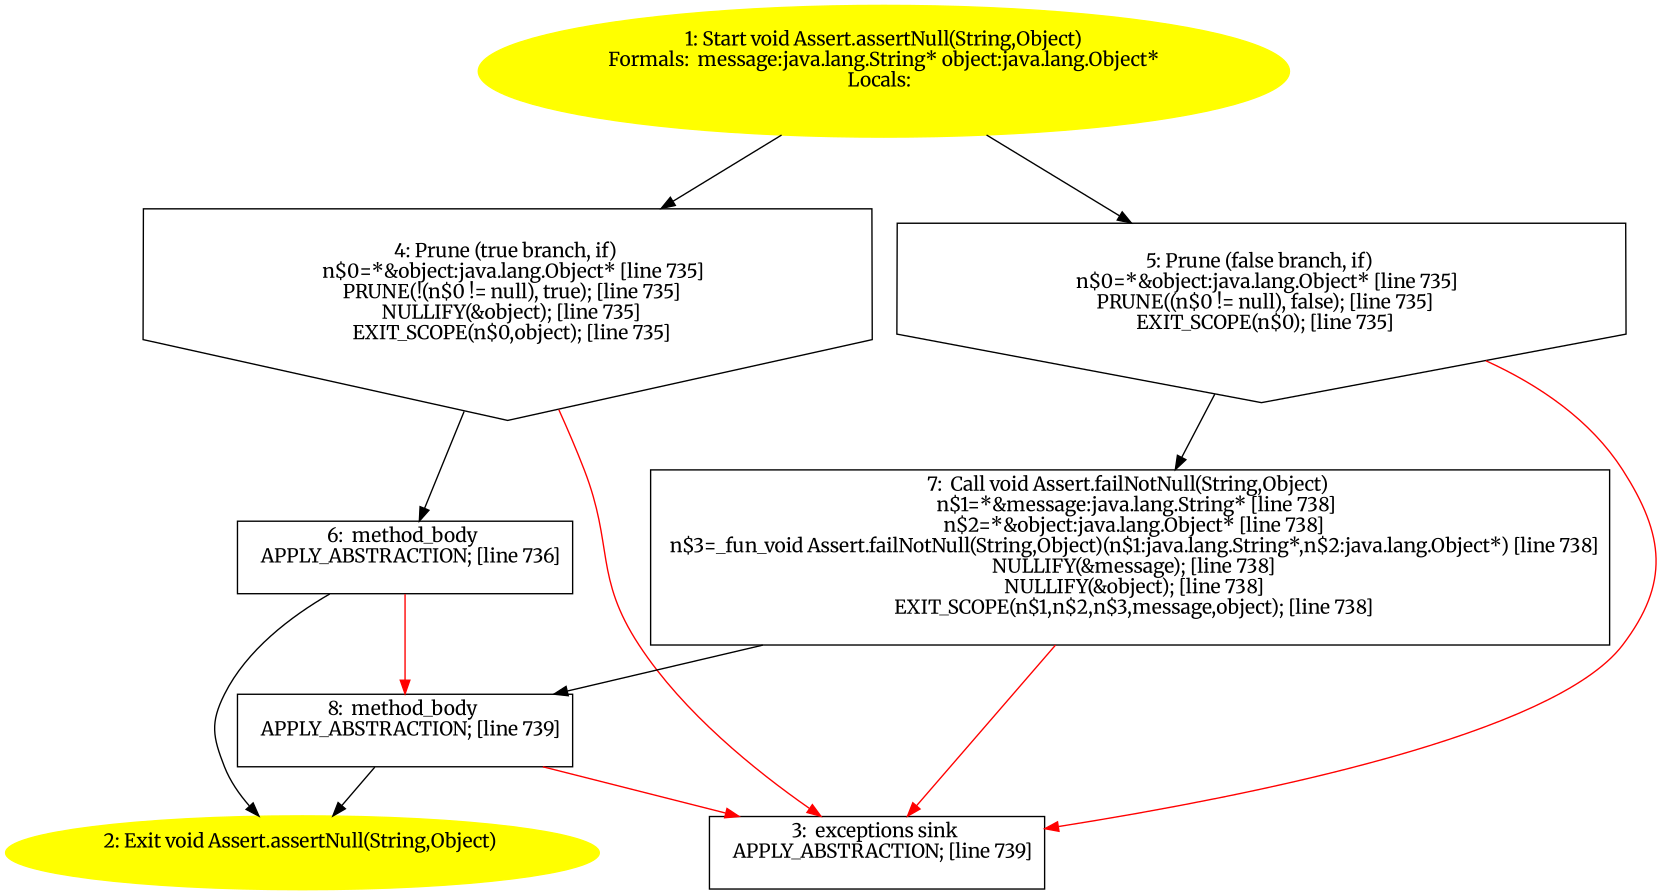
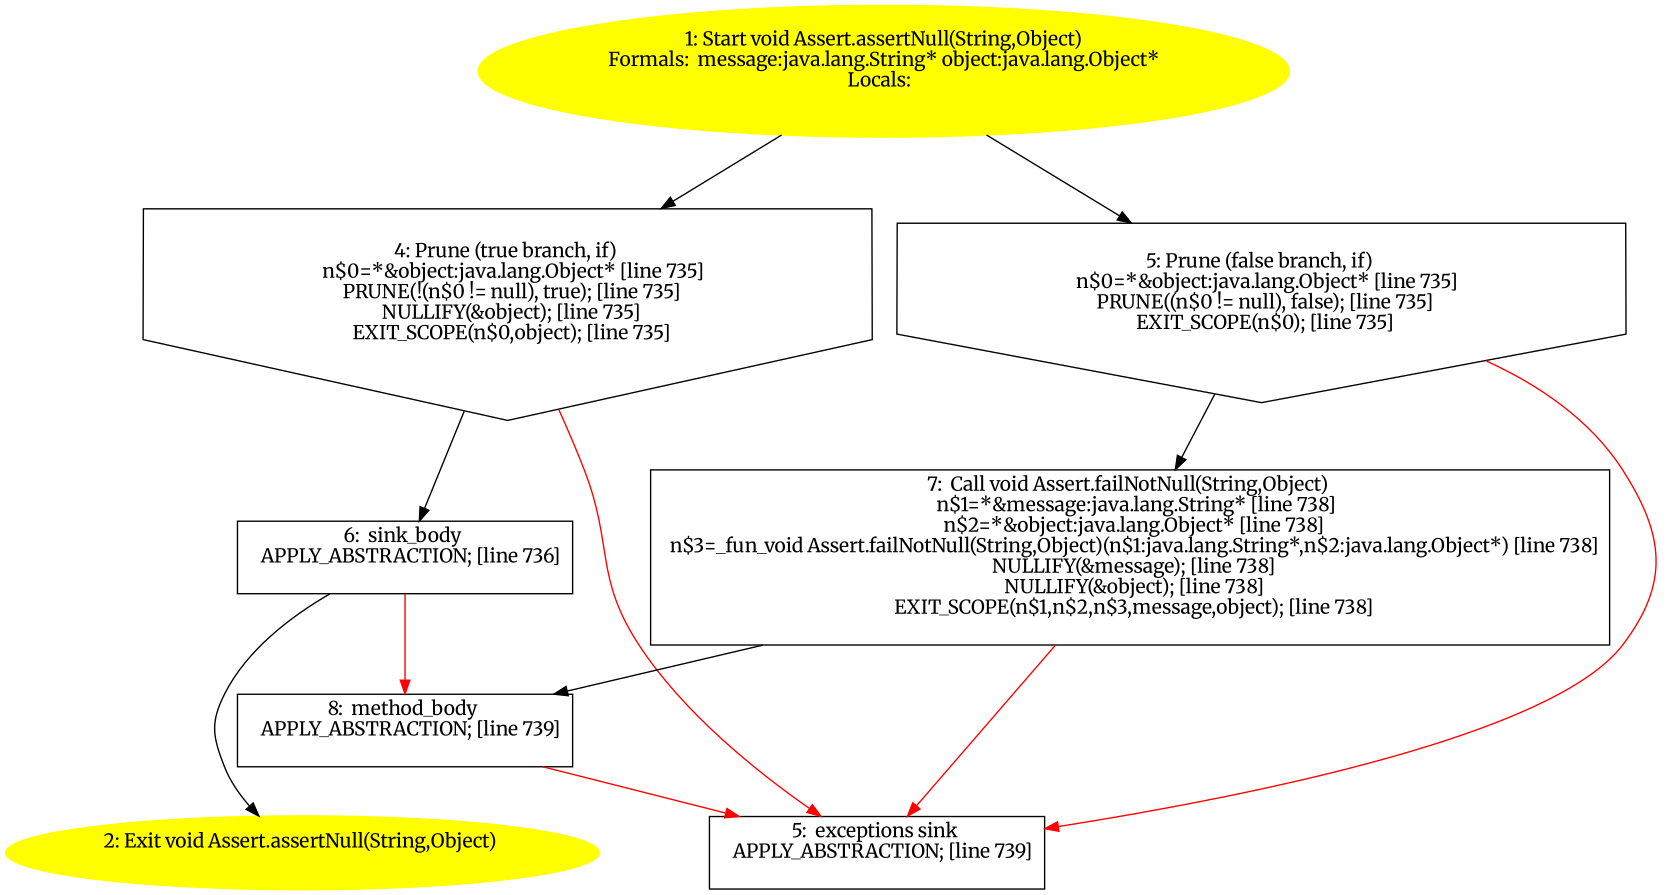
(405, 557) -> (405, 557)
(358, 786) -> none
(877, 853) -> (877, 853)
